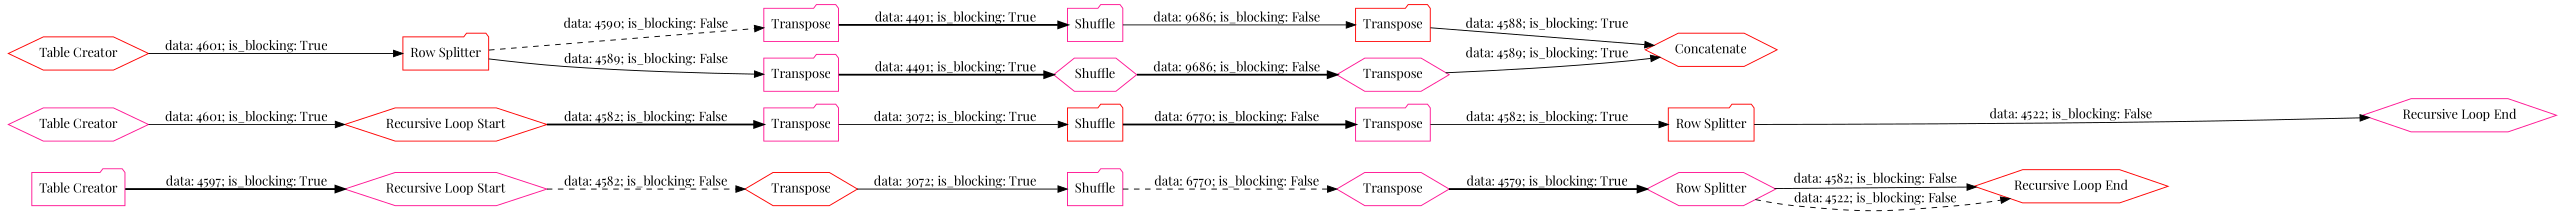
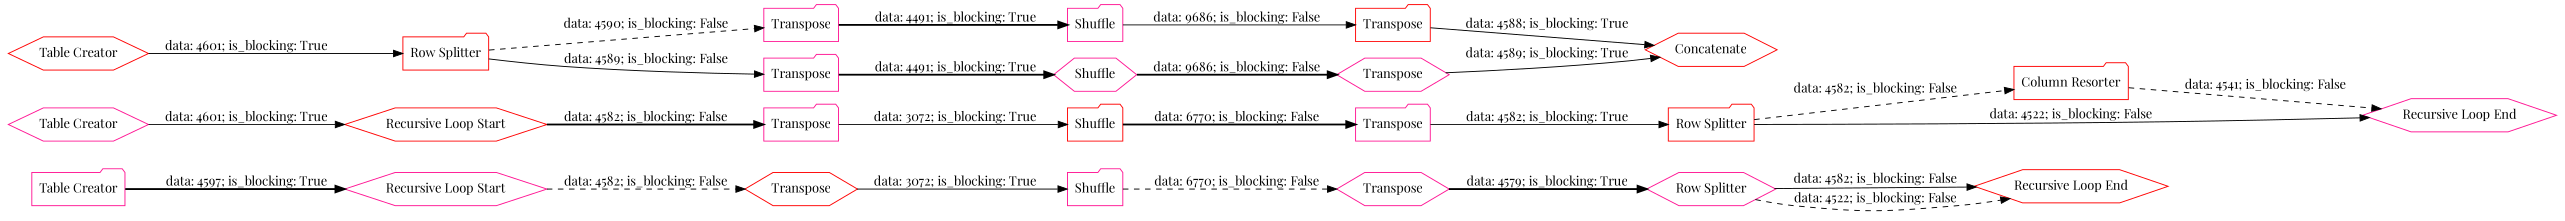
none -> (2071, 83)
